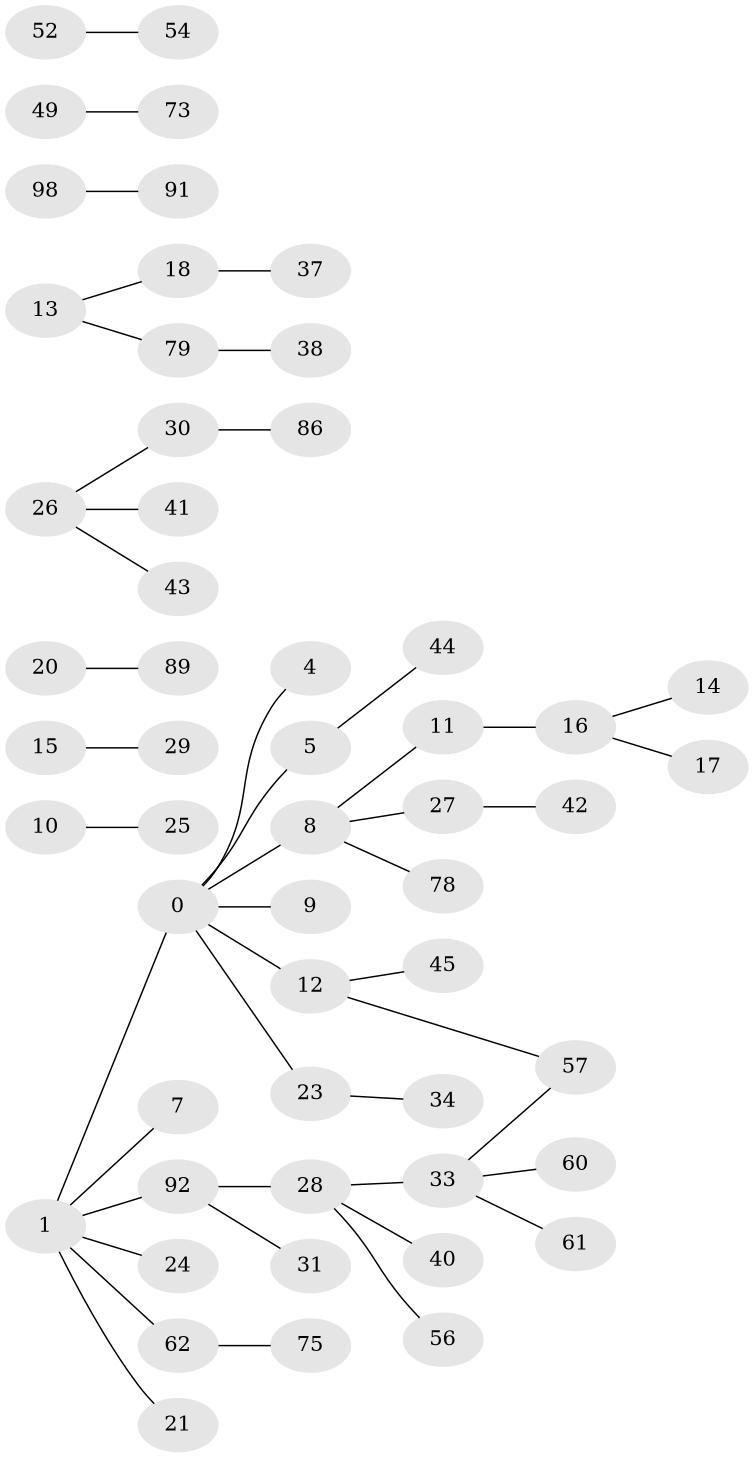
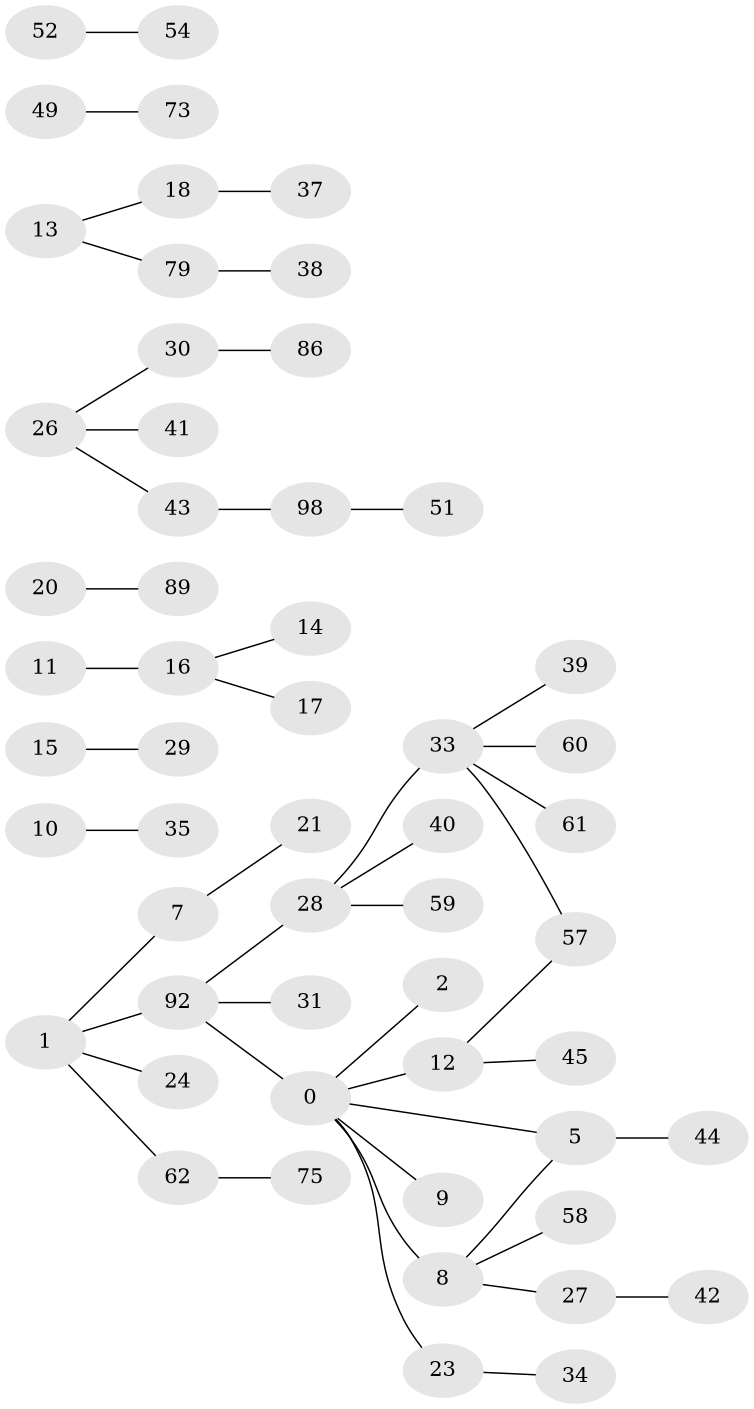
(178, 191) -> (443, 509)
none -> (245, 509)
none -> (576, 667)
(311, 668) -> (443, 985)
(377, 777) -> (509, 1209)
(178, 827) -> (178, 830)
(443, 886) -> (576, 1218)
(112, 1067) -> (244, 1050)
(102, 1331) -> (244, 870)
(443, 1340) -> (443, 905)
